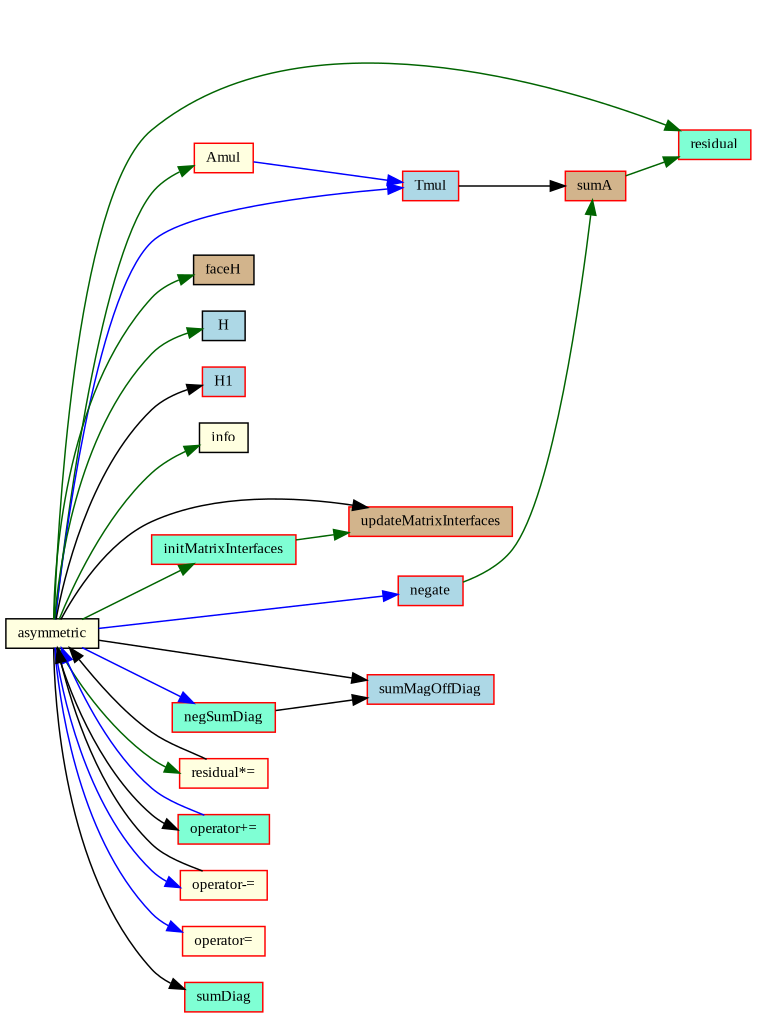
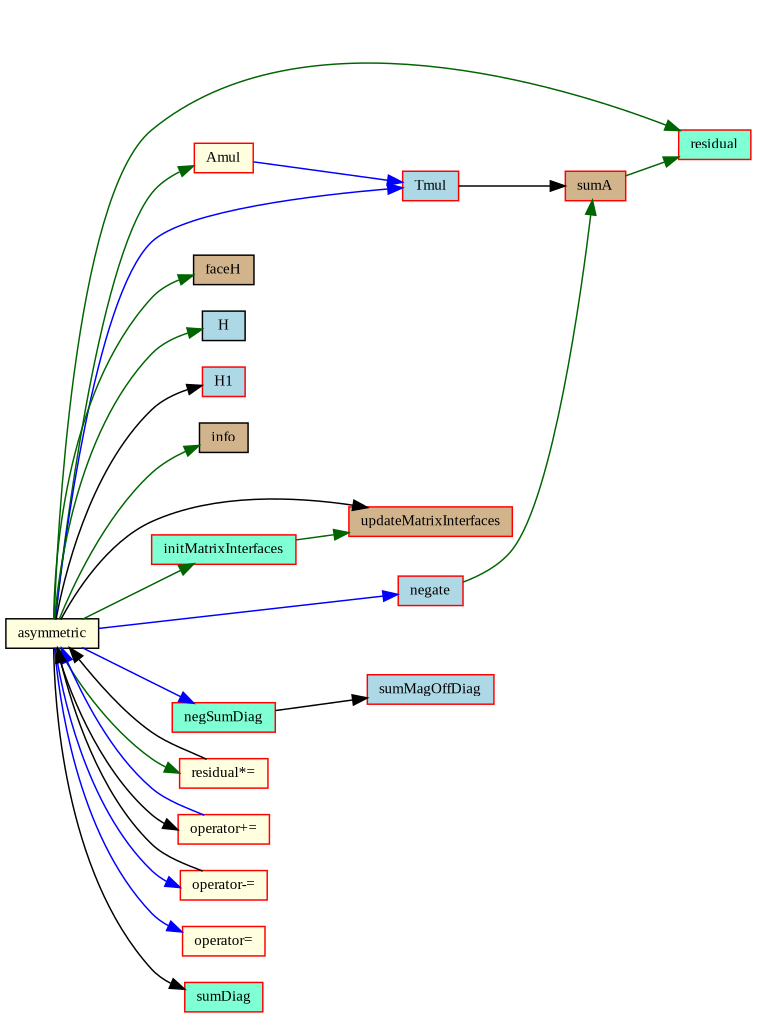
(224, 438) -> (224, 438)
(225, 659) -> none
(224, 829) -> (224, 829)
